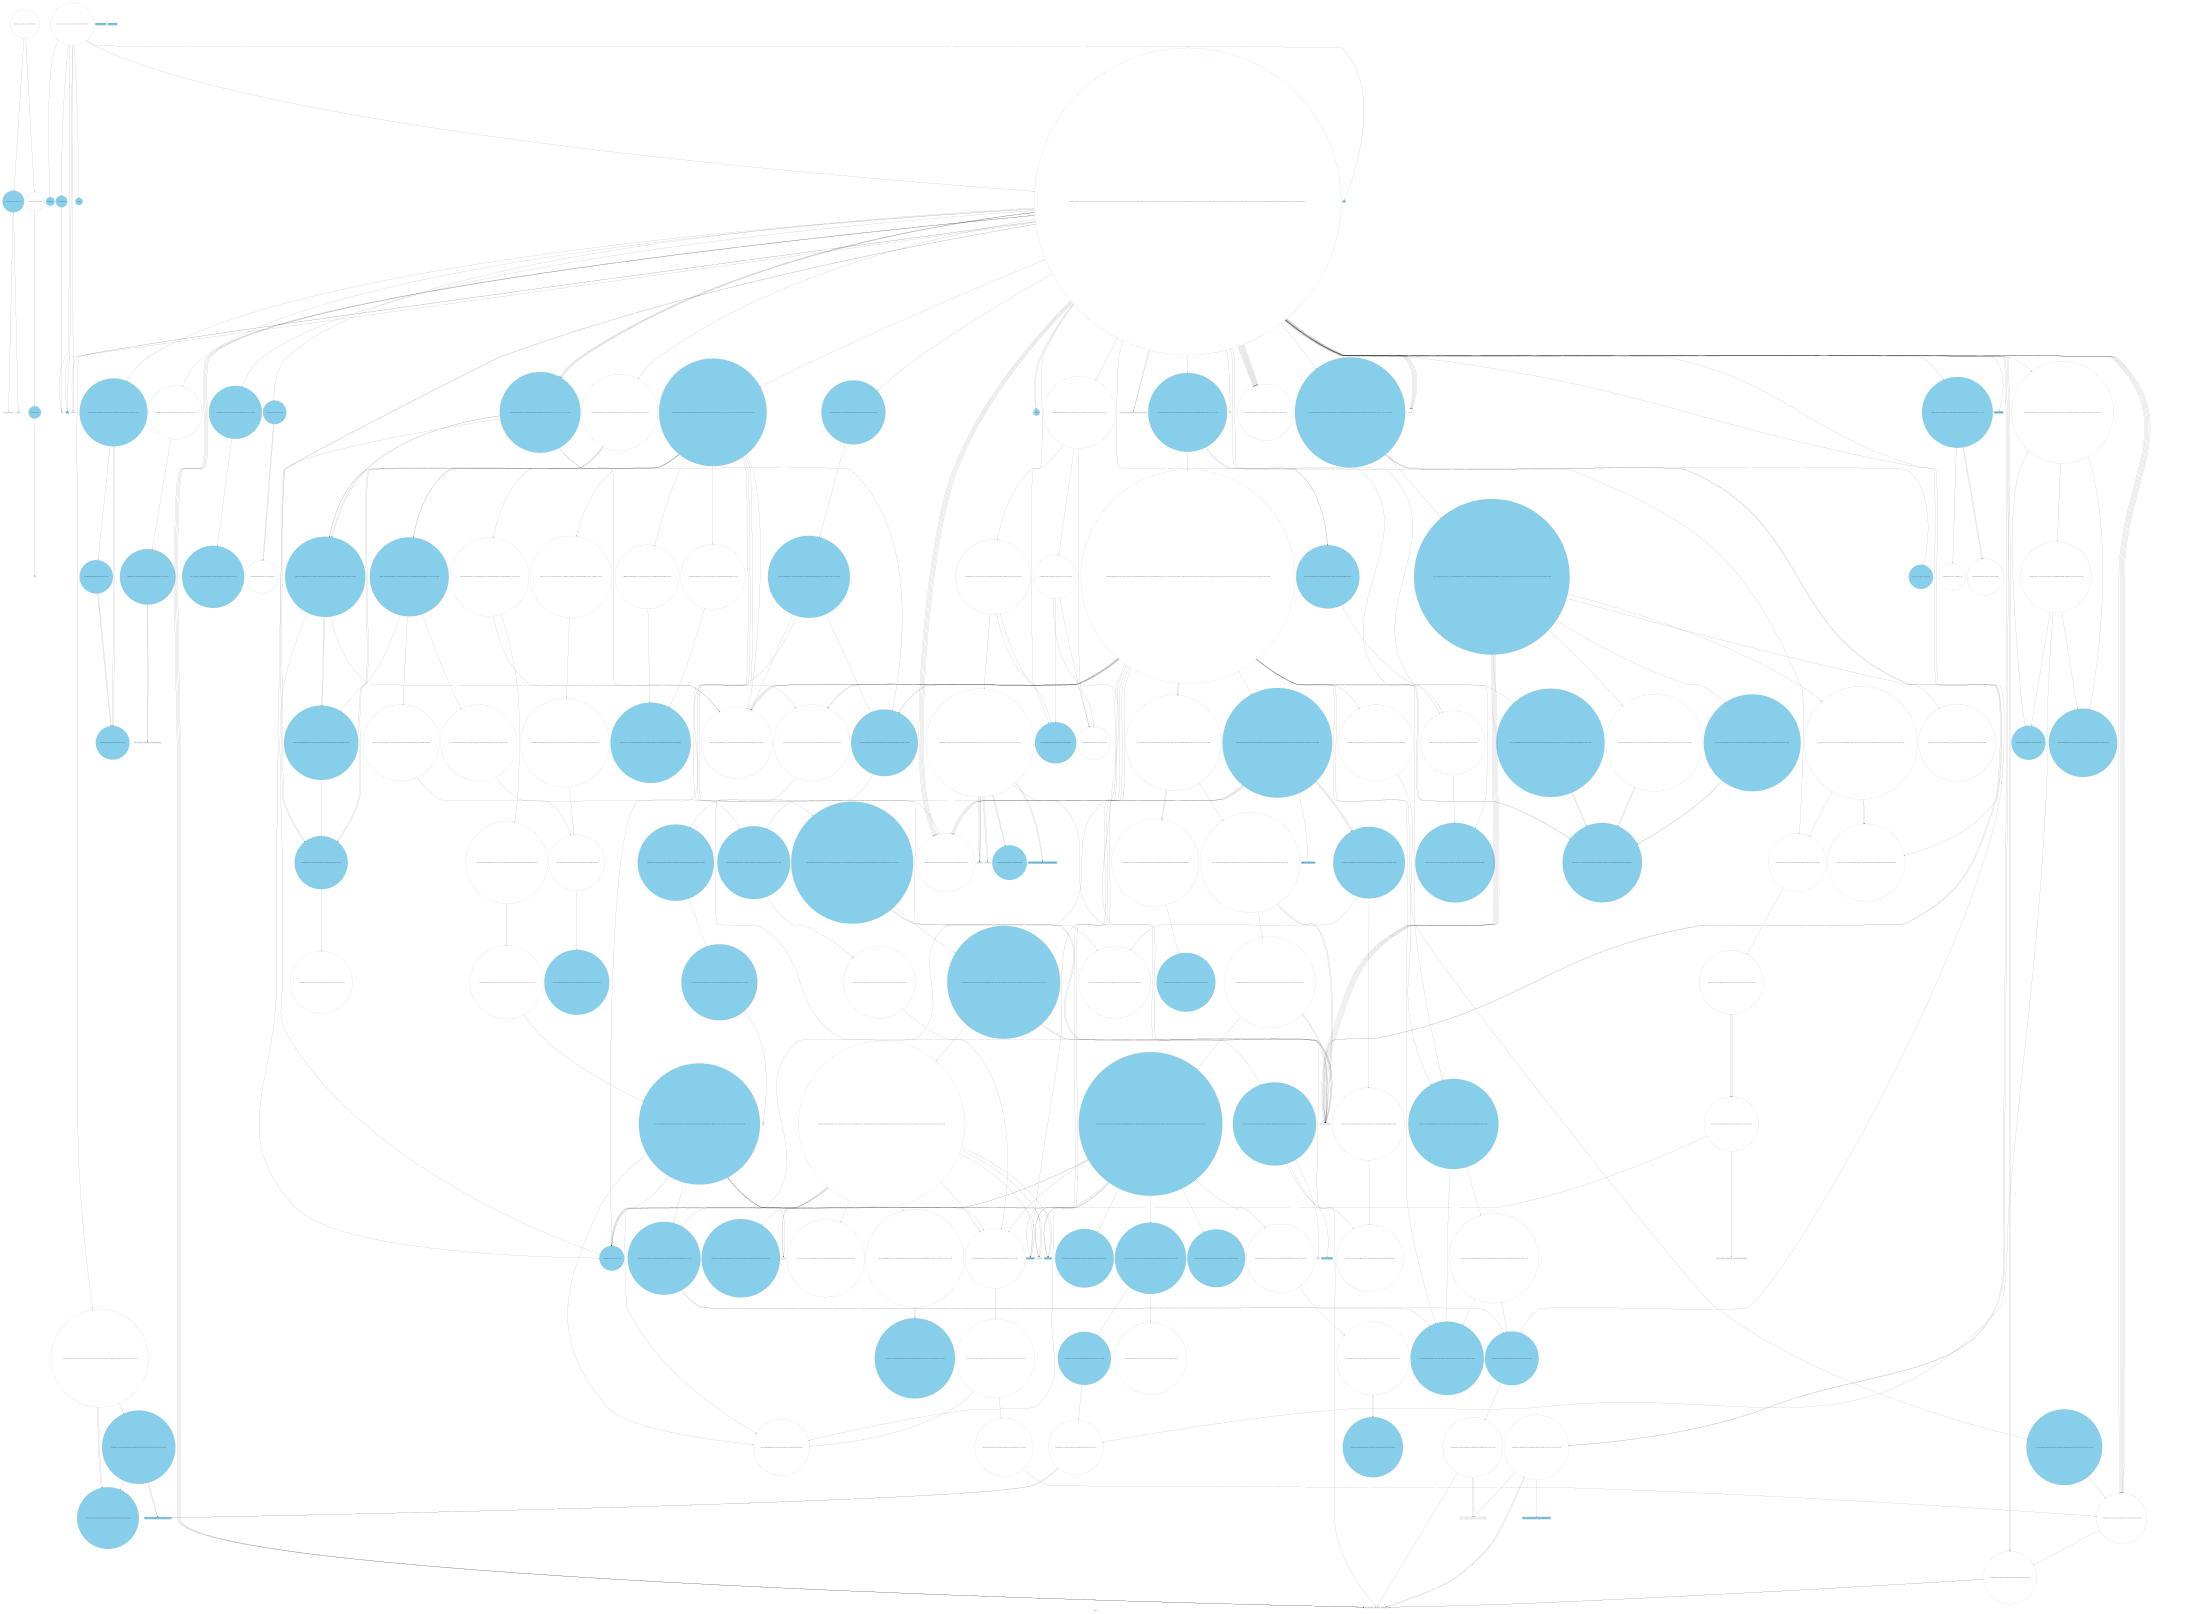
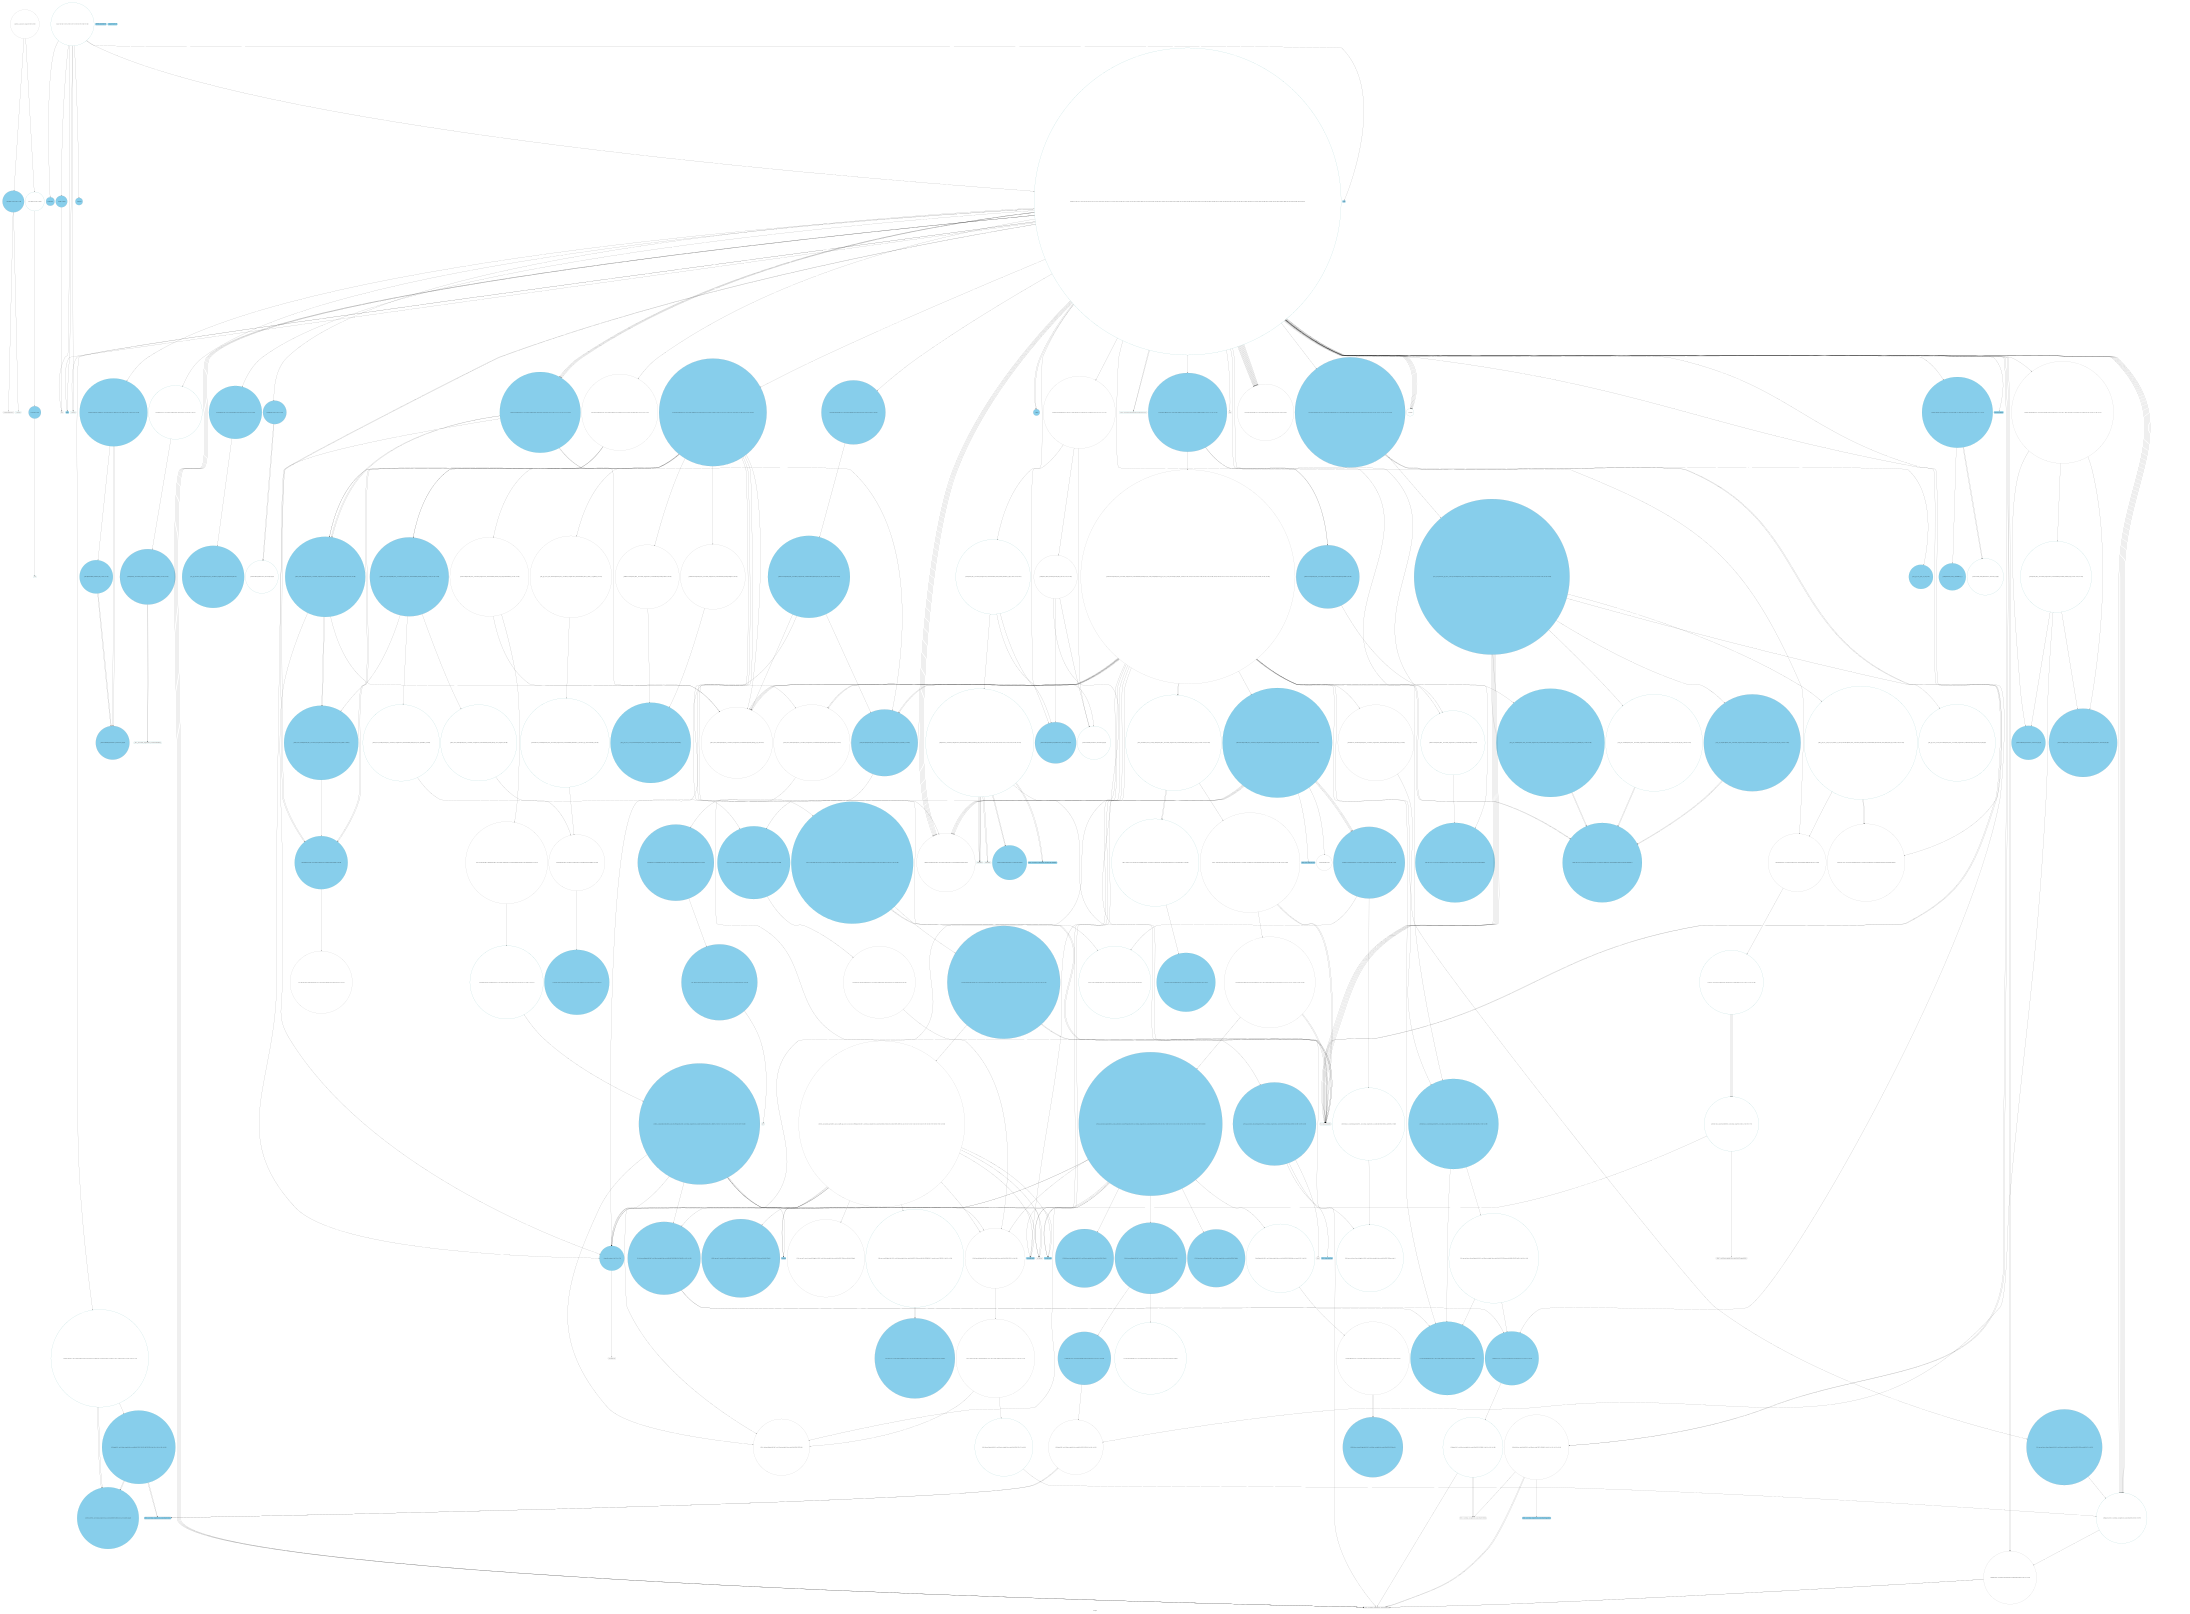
(1952, 577) -> (1952, 577)
none -> (1324, 863)
(784, 1258) -> (784, 1258)
none -> (612, 1358)
